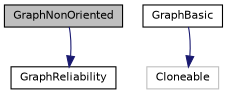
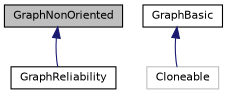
(71, 41) -> (56, 53)
(190, 41) -> (175, 53)
